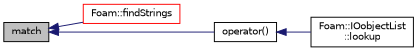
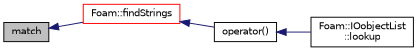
(136, 32) -> (202, 25)
